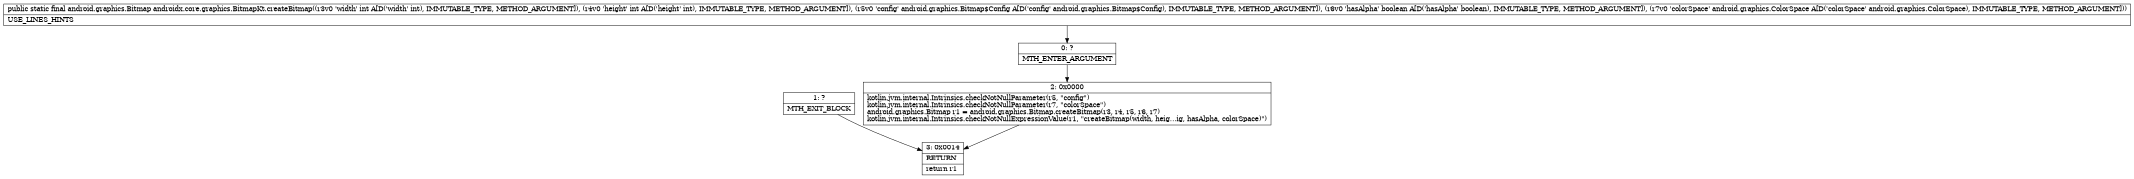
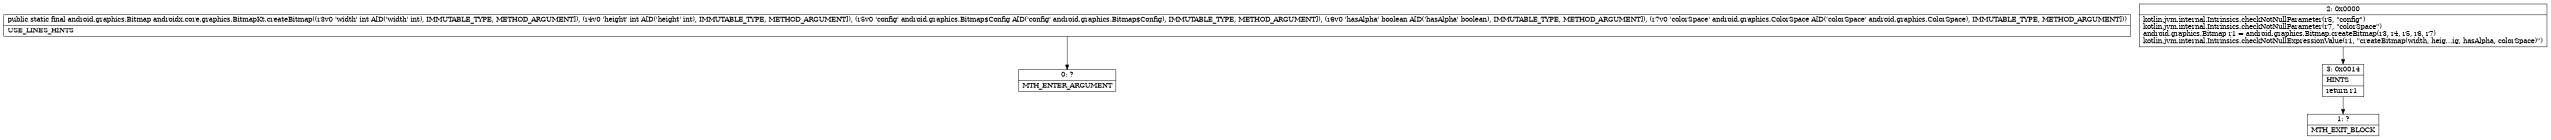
(1067, 71) -> none
(877, 133) -> (2343, 103)
(941, 158) -> (2338, 80)
